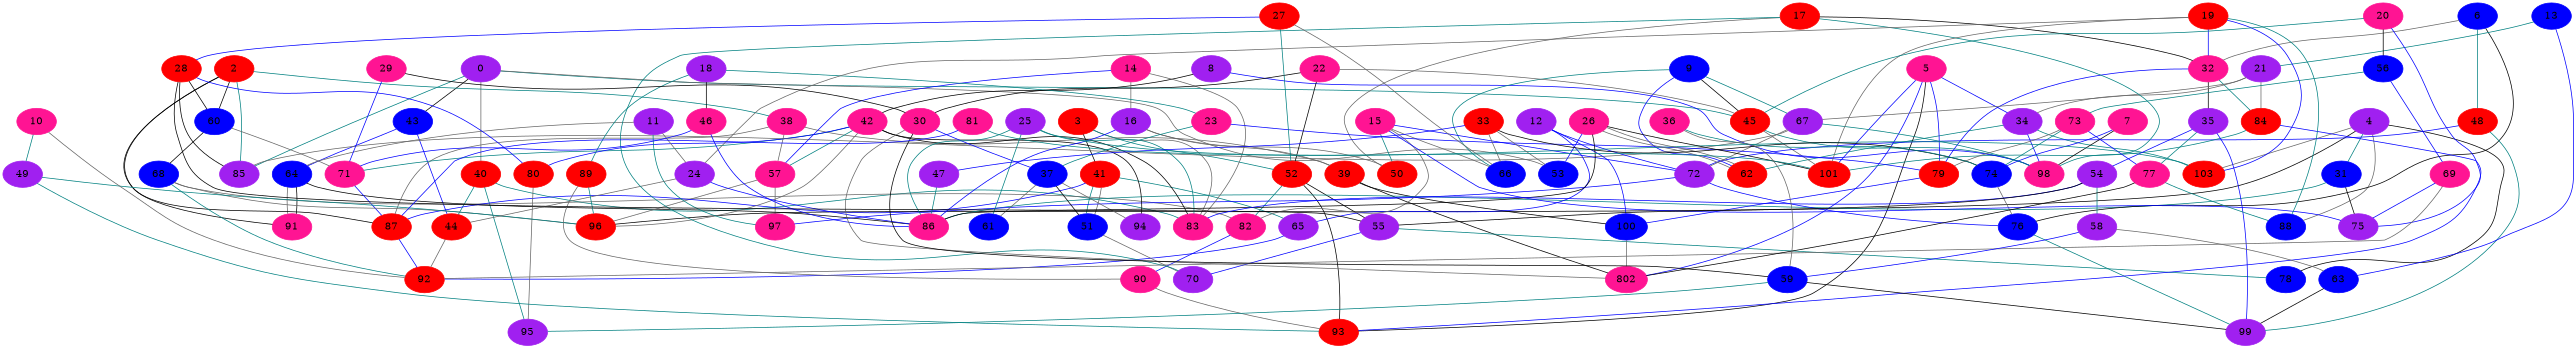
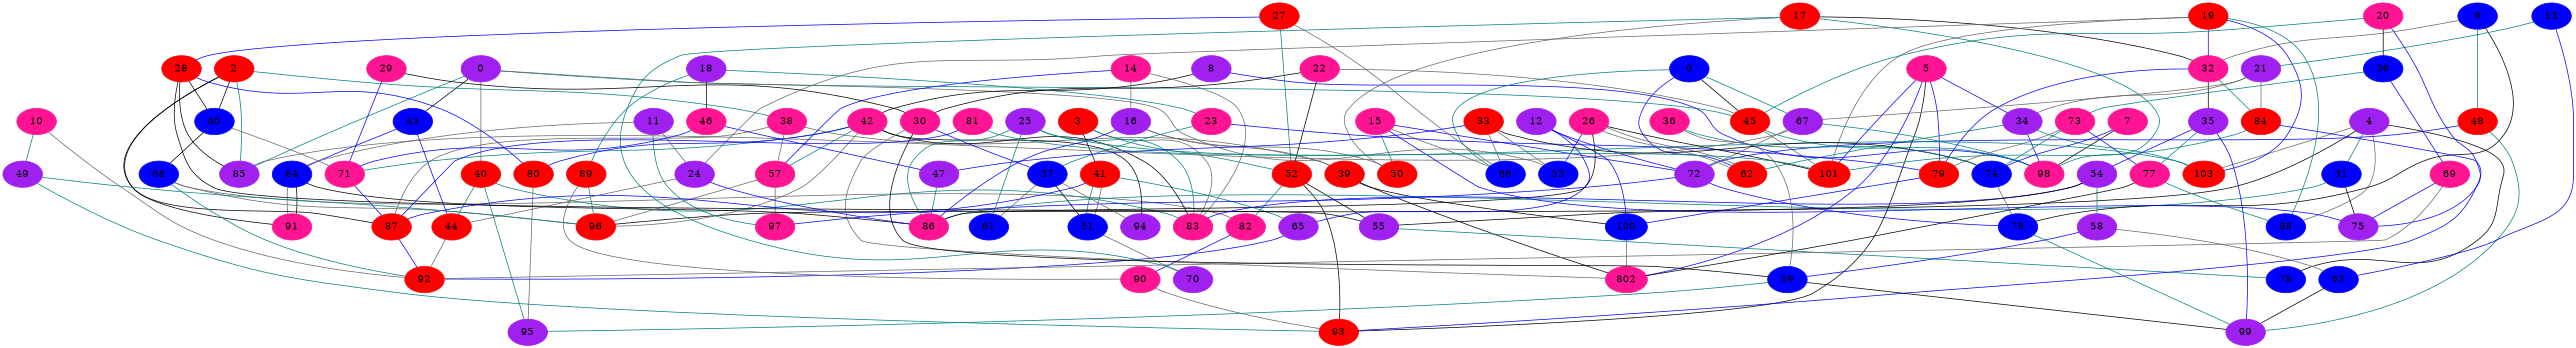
(752, 189) -> (828, 149)
(1419, 191) -> none
(1286, 253) -> none
